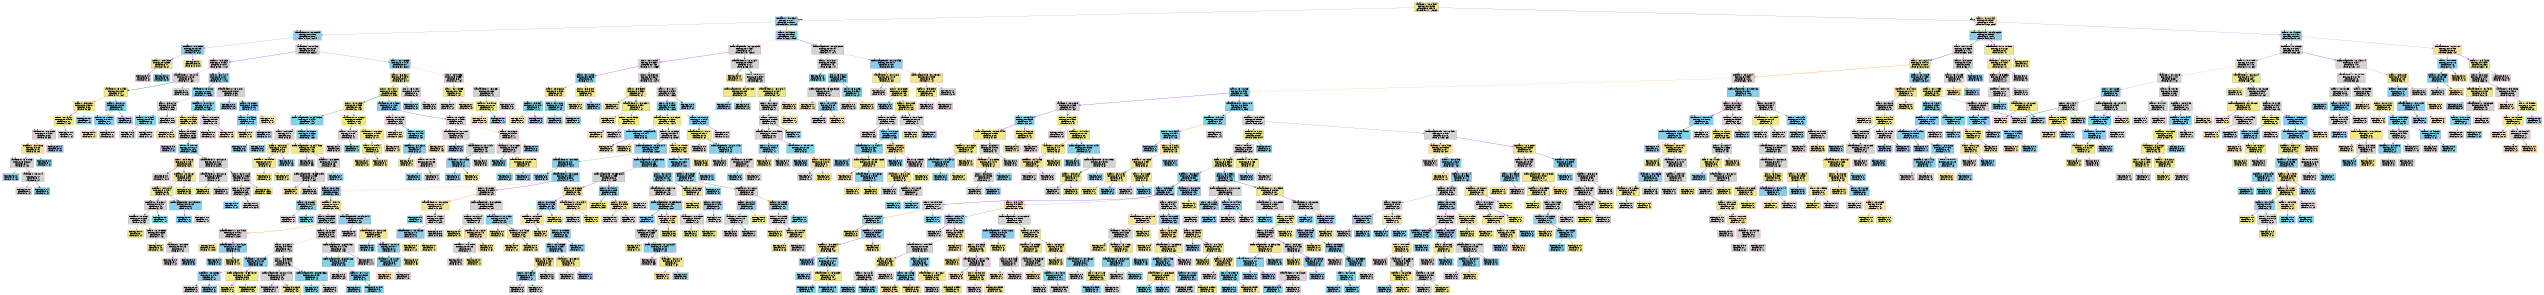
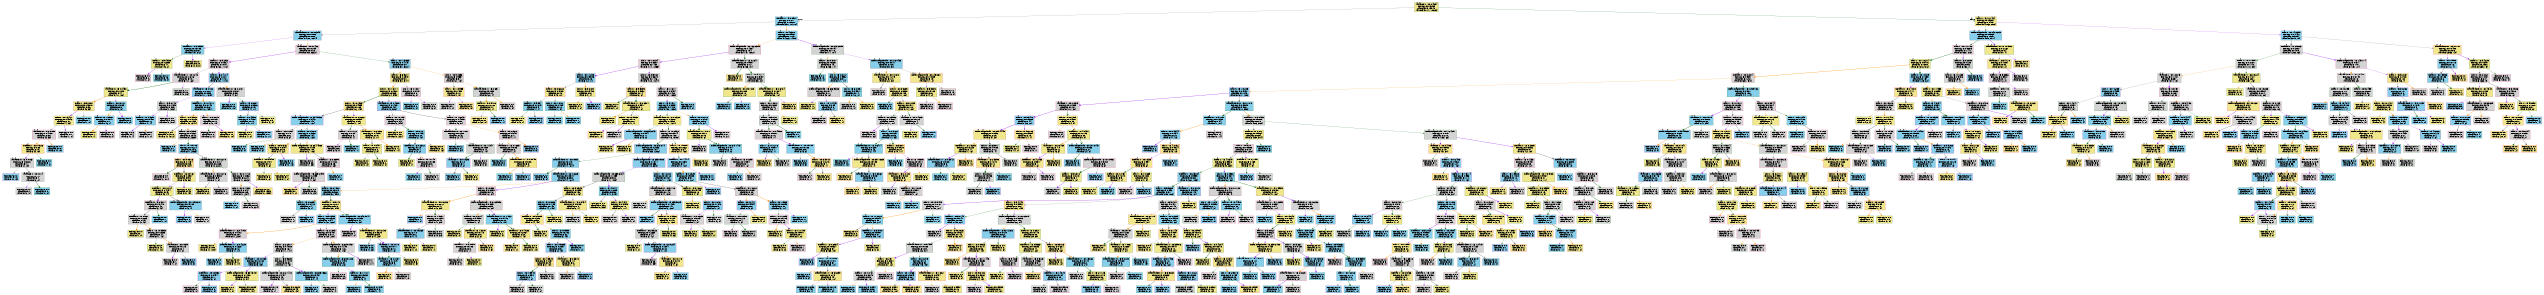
(2043, 112) -> (2063, 113)
none -> (415, 141)
